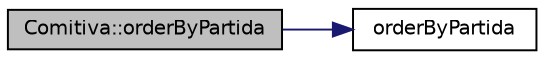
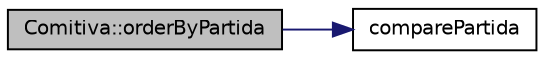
(445, 30) -> (445, 30)
